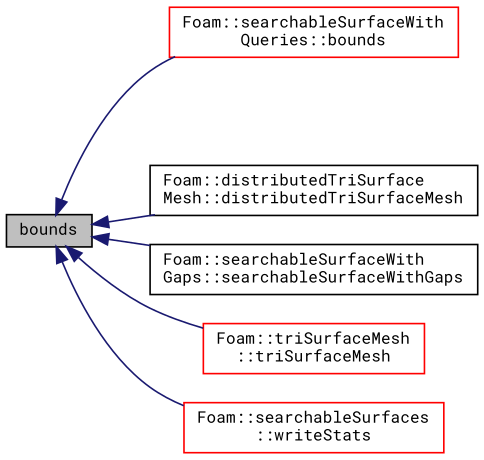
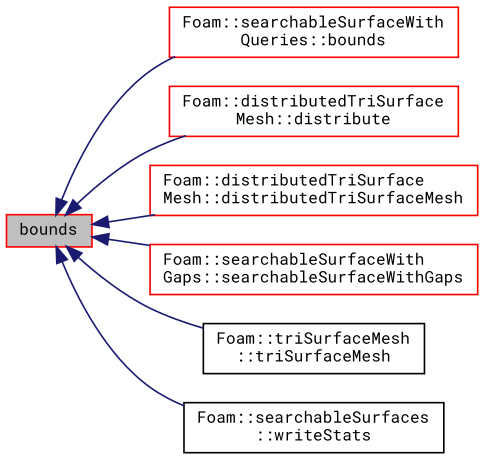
none -> (314, 111)
(314, 190) -> (314, 190)
(49, 231) -> (49, 231)
(314, 270) -> (314, 270)
(314, 349) -> (314, 349)
(314, 428) -> (314, 428)
